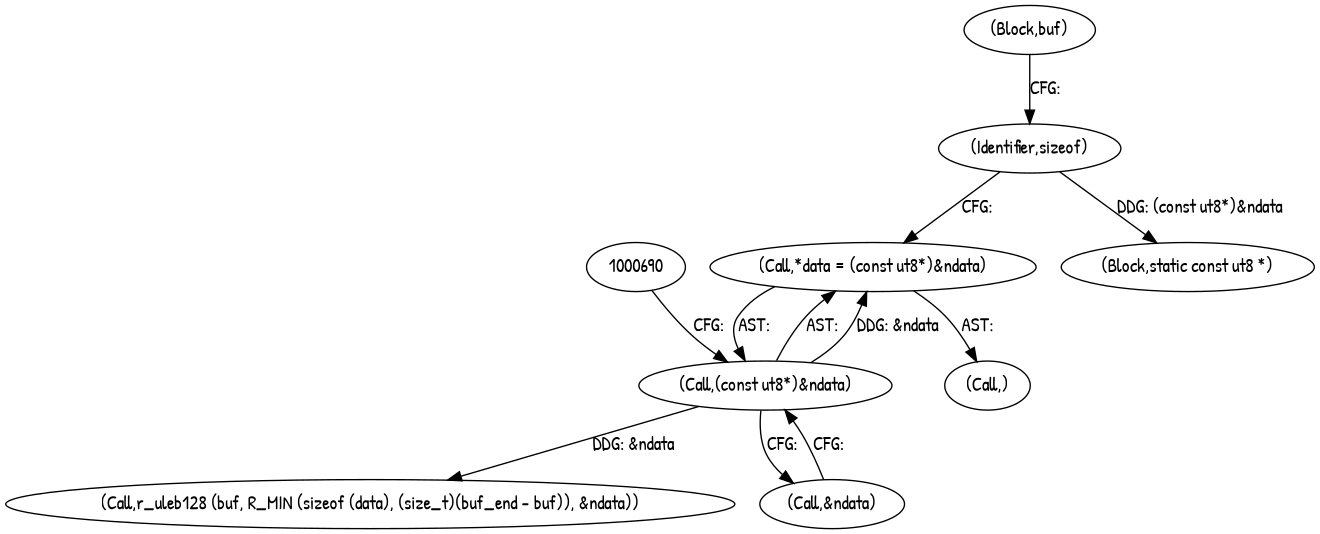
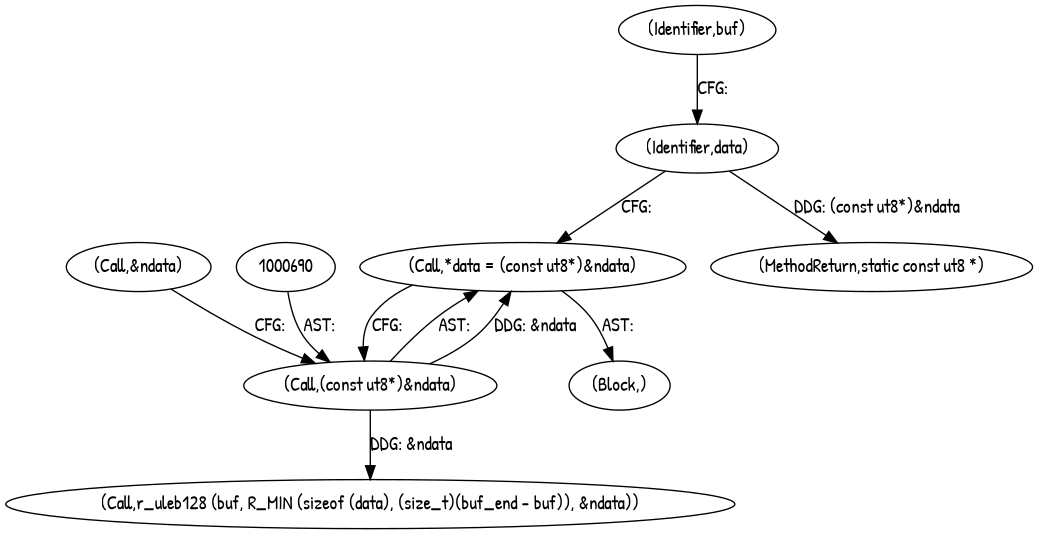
(1030, 30) -> (697, 30)
(1030, 149) -> (697, 149)
(1188, 267) -> (872, 267)
(711, 326) -> (322, 326)
(757, 326) -> (389, 326)
(988, 386) -> (620, 386)
(763, 445) -> none
